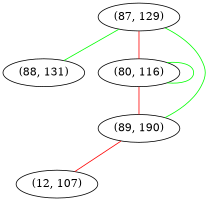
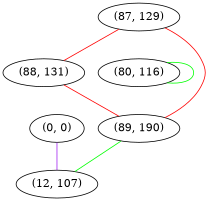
(91, 45) -> (91, 45)
(139, 45) -> none
(205, 73) -> (205, 73)
(139, 101) -> (91, 101)
none -> (57, 128)
(98, 156) -> (98, 156)
